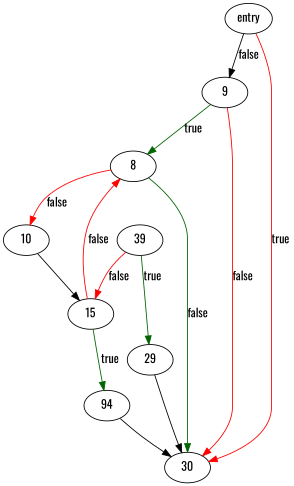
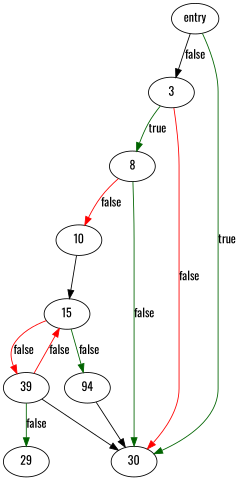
(225, 92) -> (171, 92)
(85, 238) -> (19, 337)
(272, 259) -> (218, 254)
(153, 277) -> (37, 425)
(110, 360) -> (90, 351)
(166, 410) -> (77, 422)
